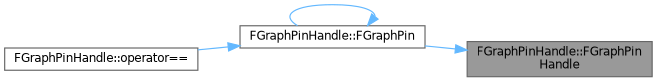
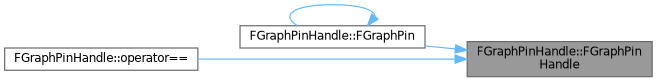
(213, 48) -> (326, 59)
